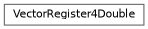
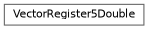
(74, 15) -> (74, 15)
